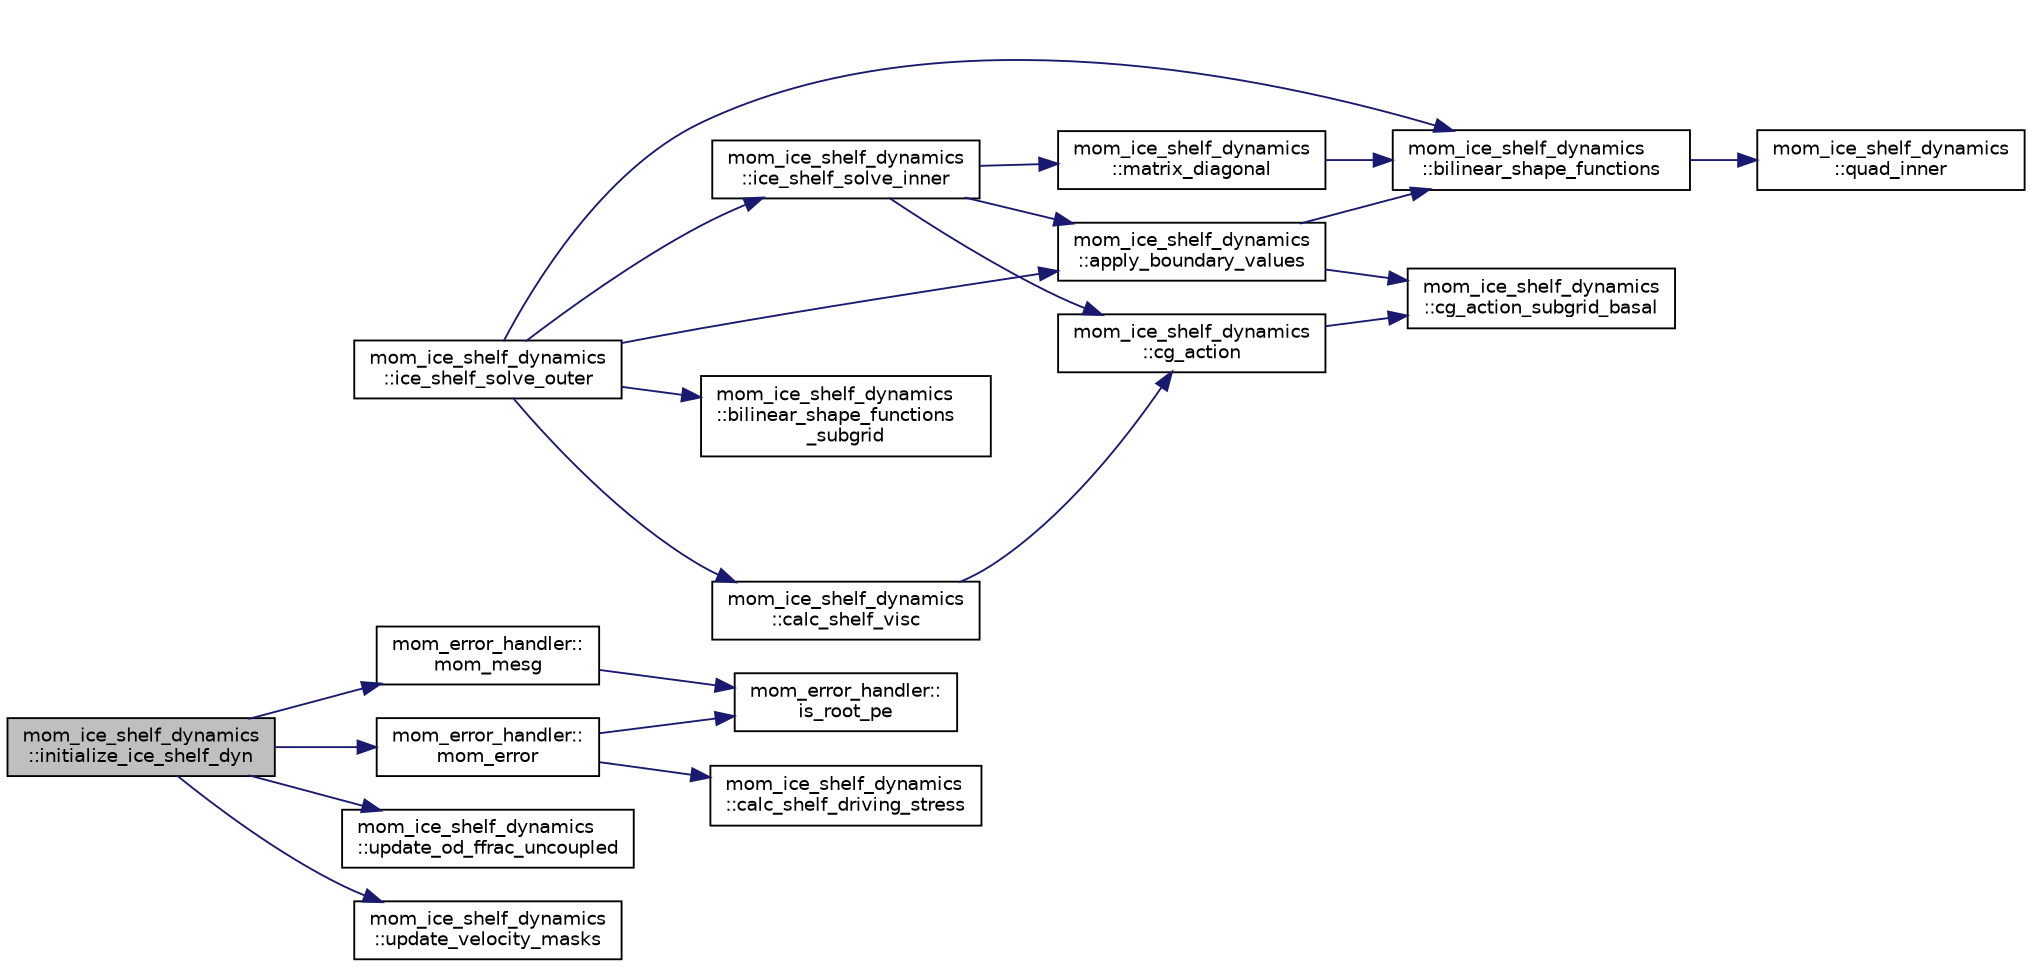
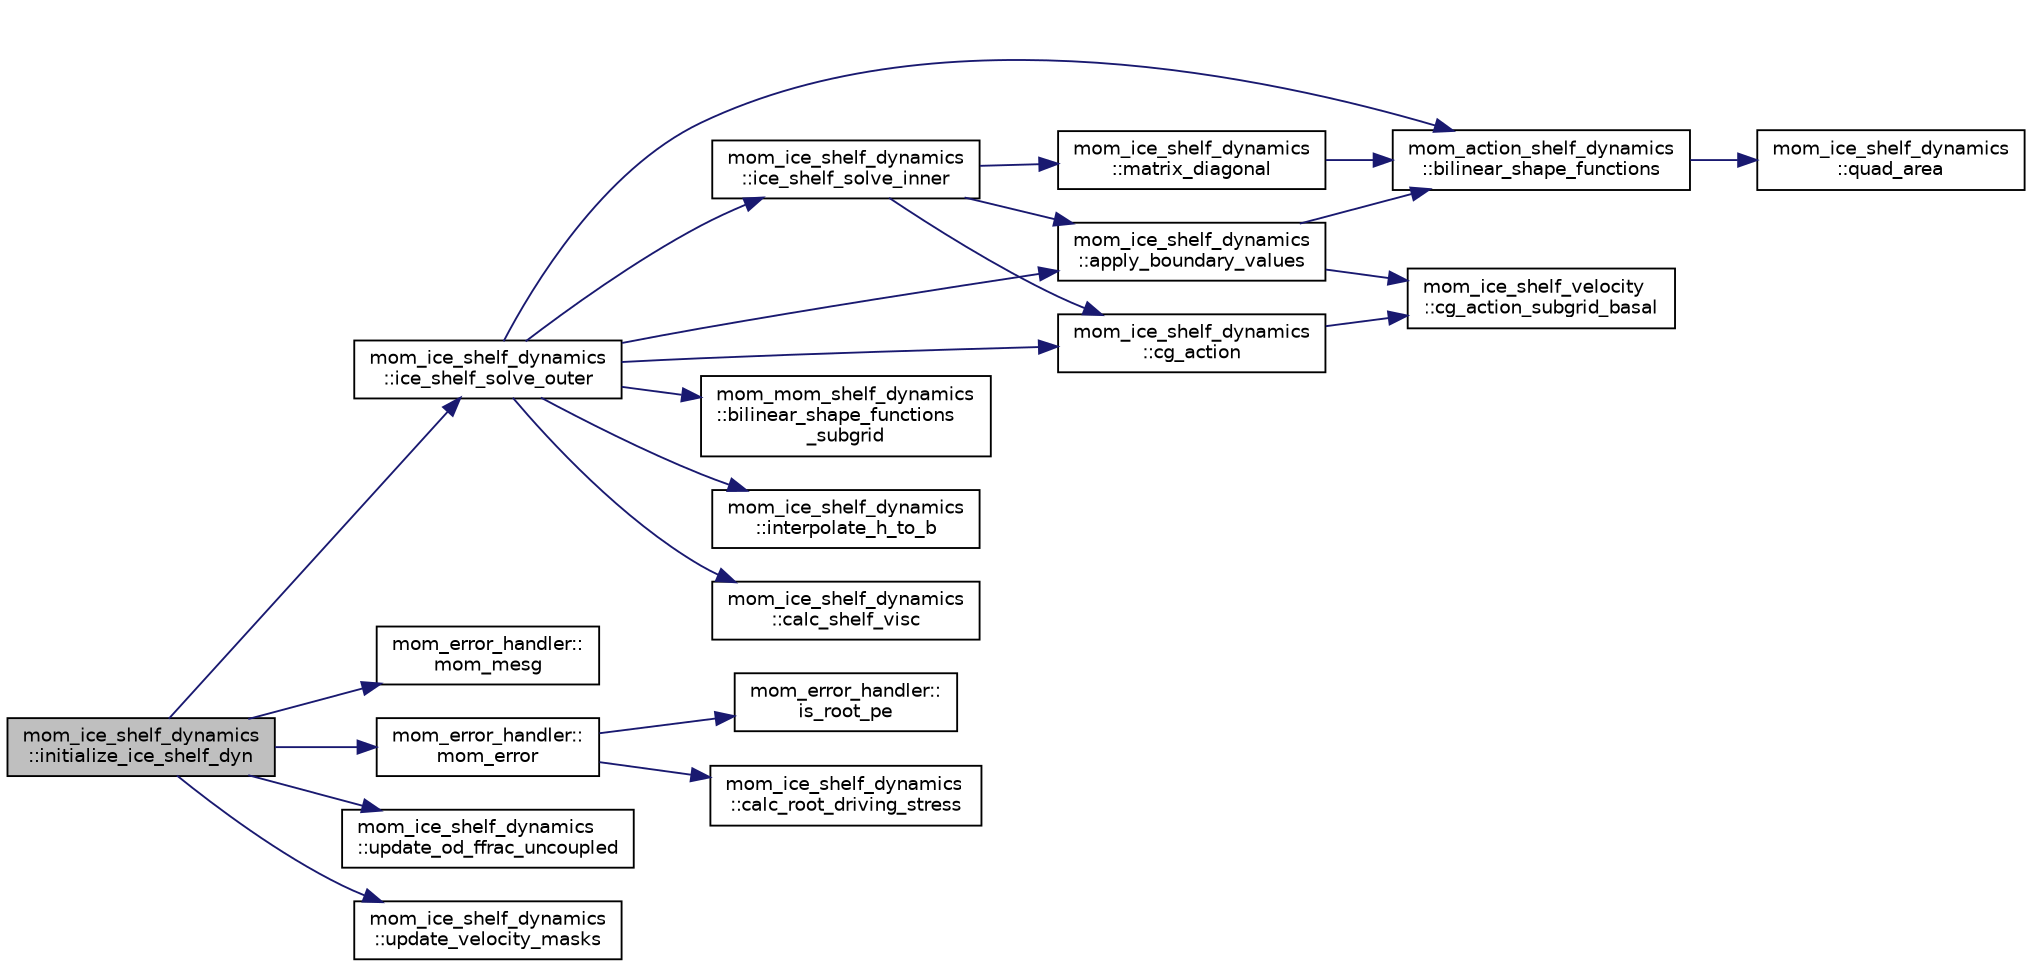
(1541, 160) -> (1541, 160)
(1891, 160) -> (1891, 160)
(1541, 298) -> (1541, 298)
(846, 416) -> (846, 416)
(1072, 498) -> (830, 353)
none -> (846, 519)
none -> (308, 565)
(657, 678) -> none
(846, 796) -> (846, 796)
